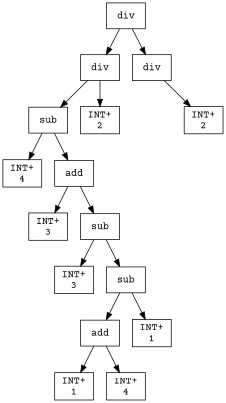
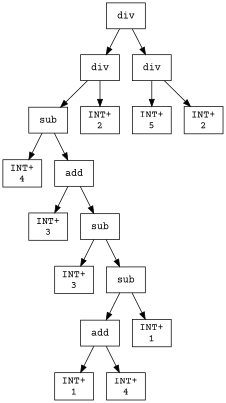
none -> (152, 120)
